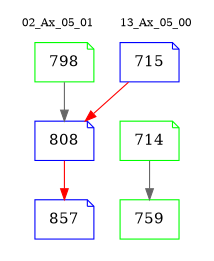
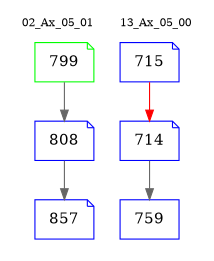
(64, 62) -> (64, 62)
(118, 92) -> (150, 96)
(150, 141) -> (150, 141)
(64, 175) -> (64, 175)
(150, 219) -> (150, 219)
